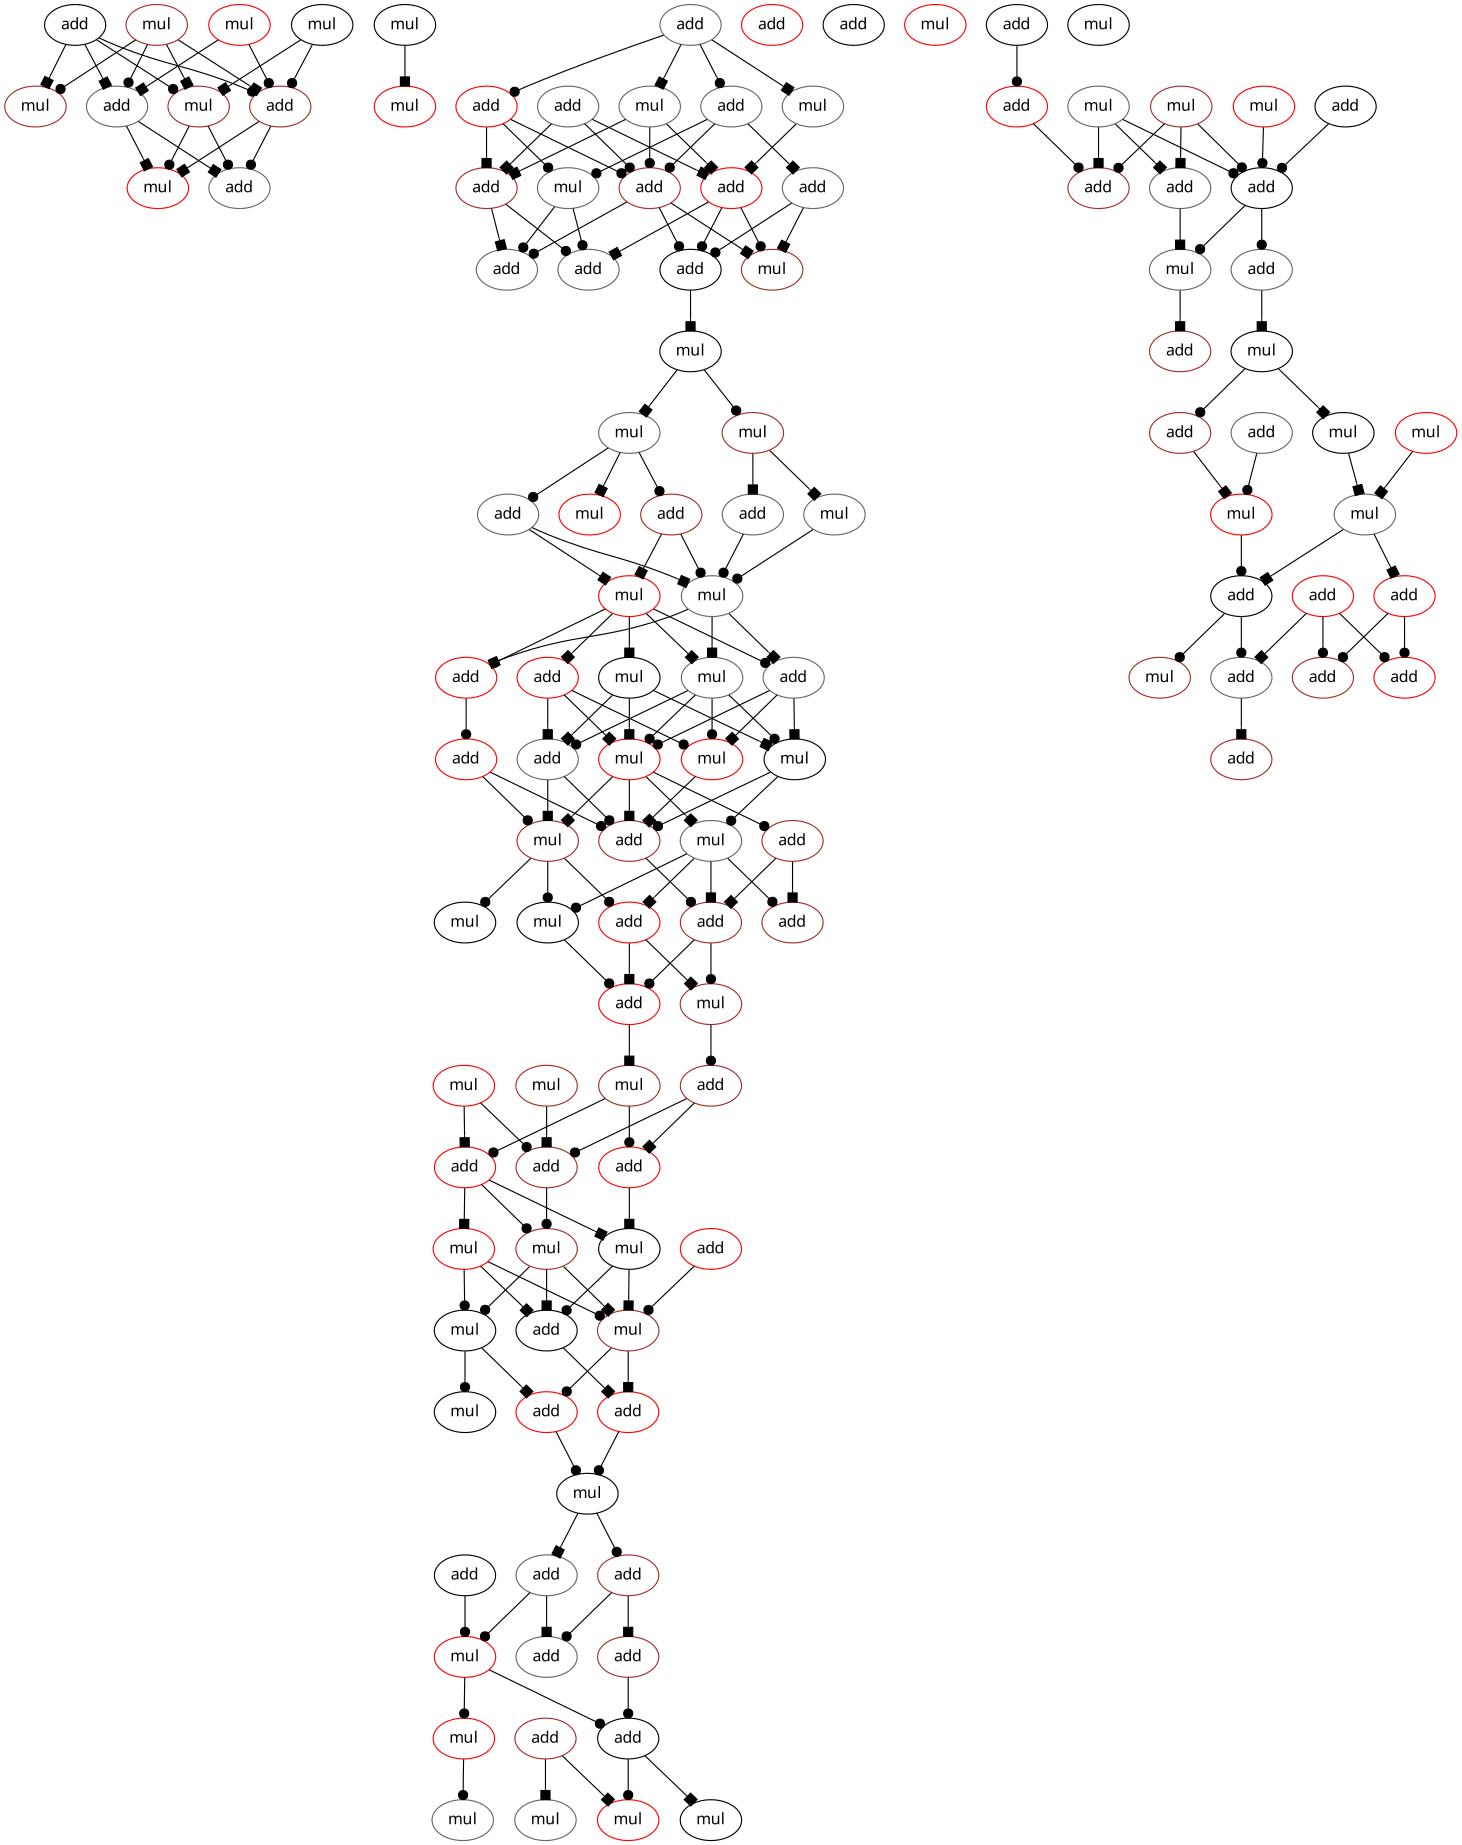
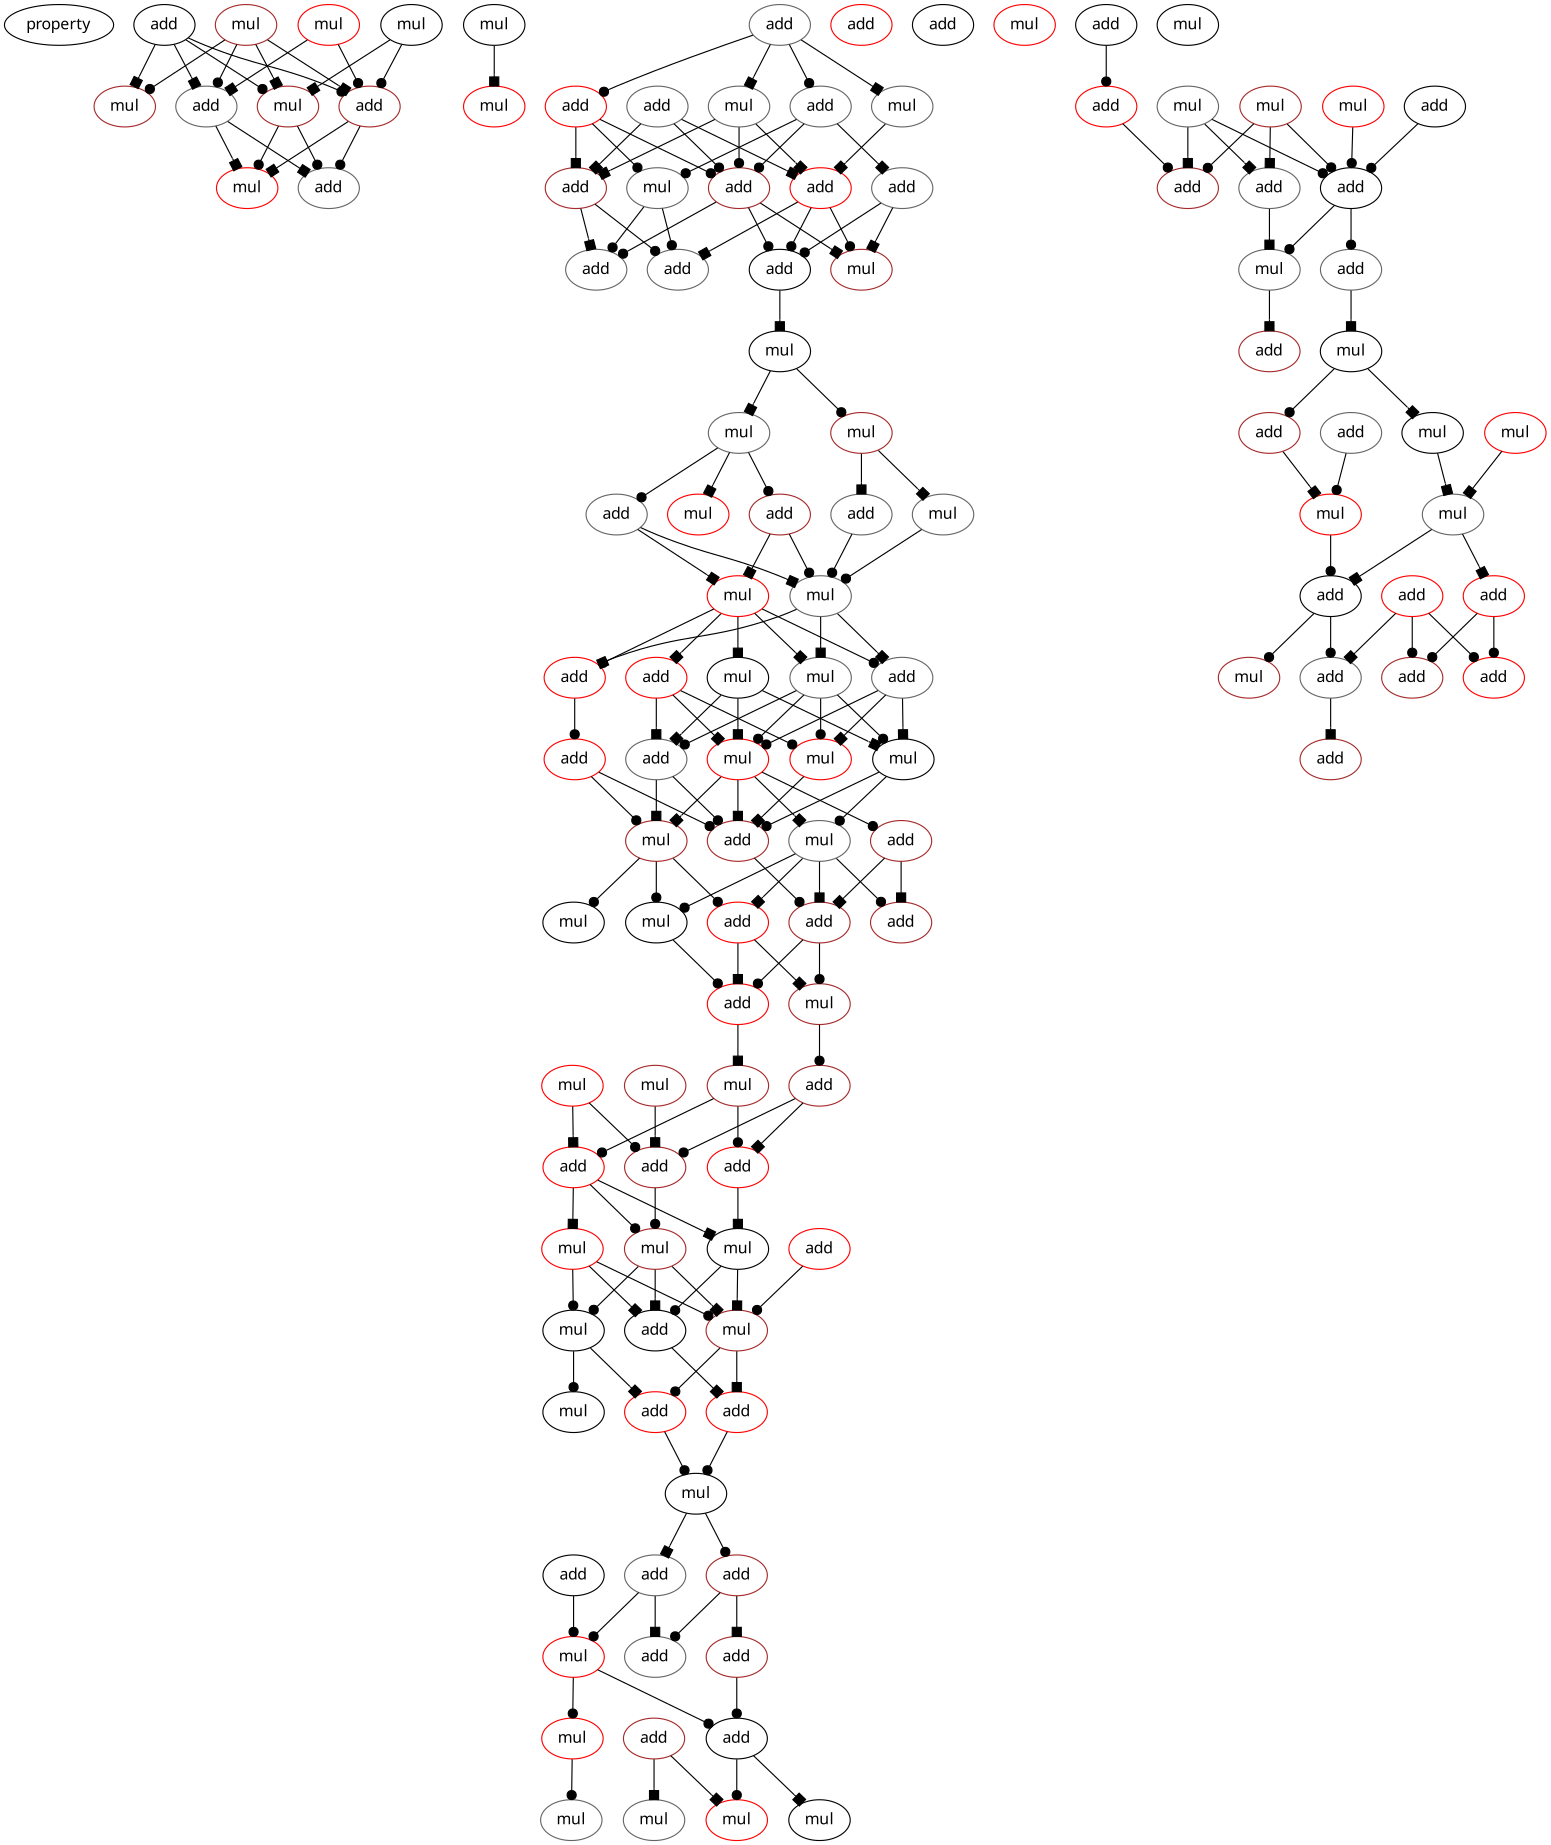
none -> (59, 25)
